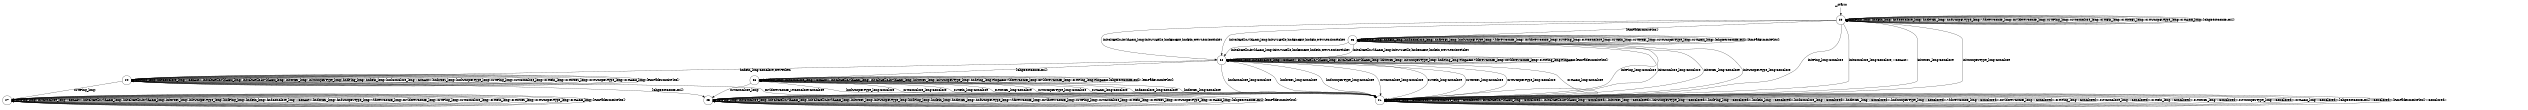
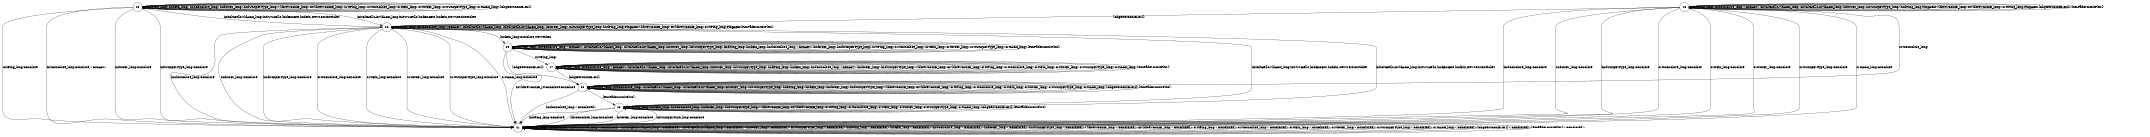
(1841, 5) -> none
(1598, 30) -> (600, 97)
(989, 70) -> (1037, 17)
none -> (566, 77)
none -> (548, 102)
